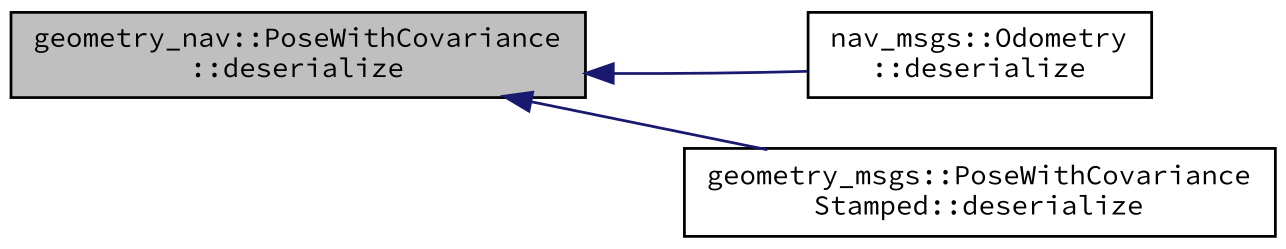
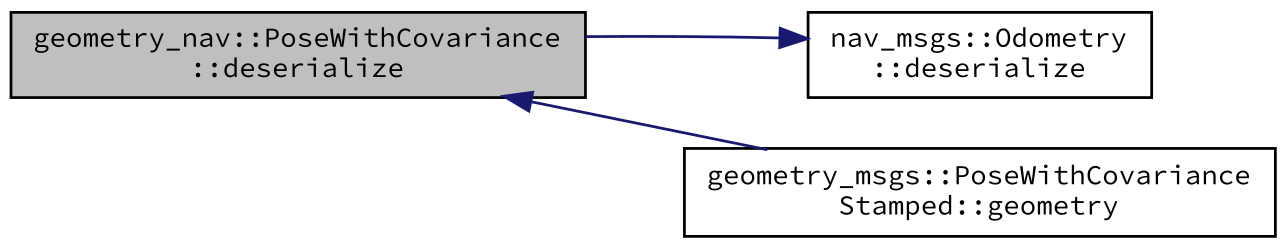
(710, 73) -> (682, 37)
(980, 192) -> (980, 192)
